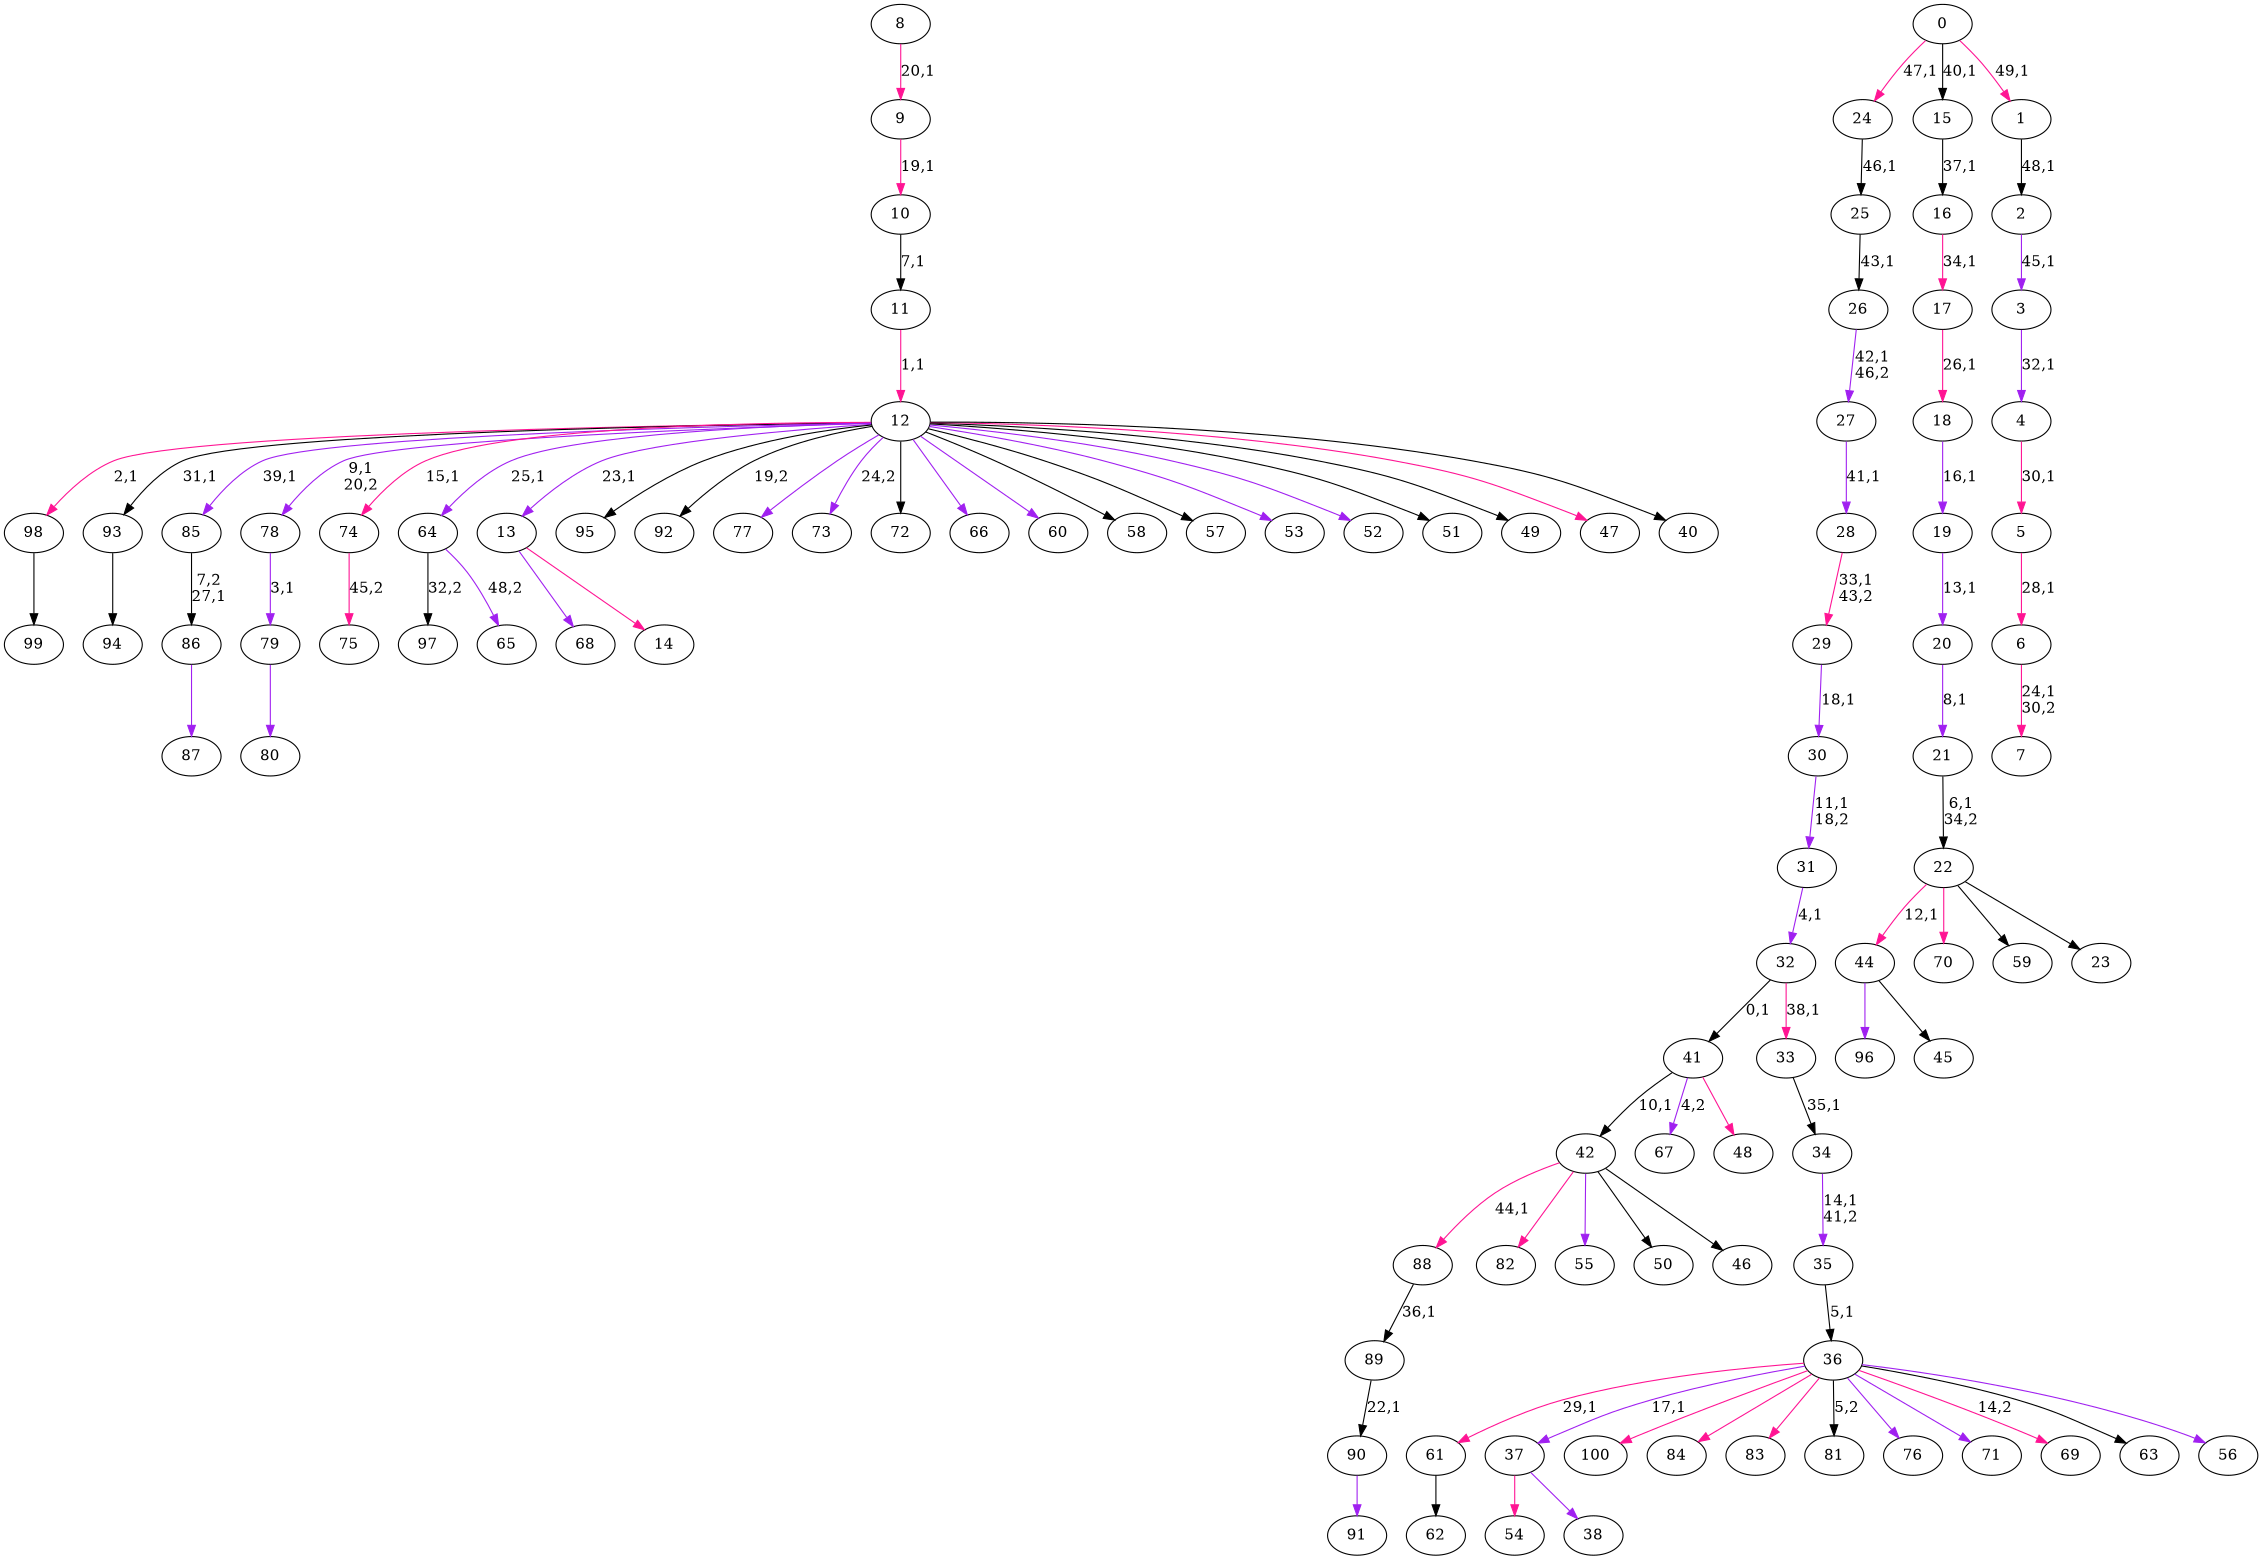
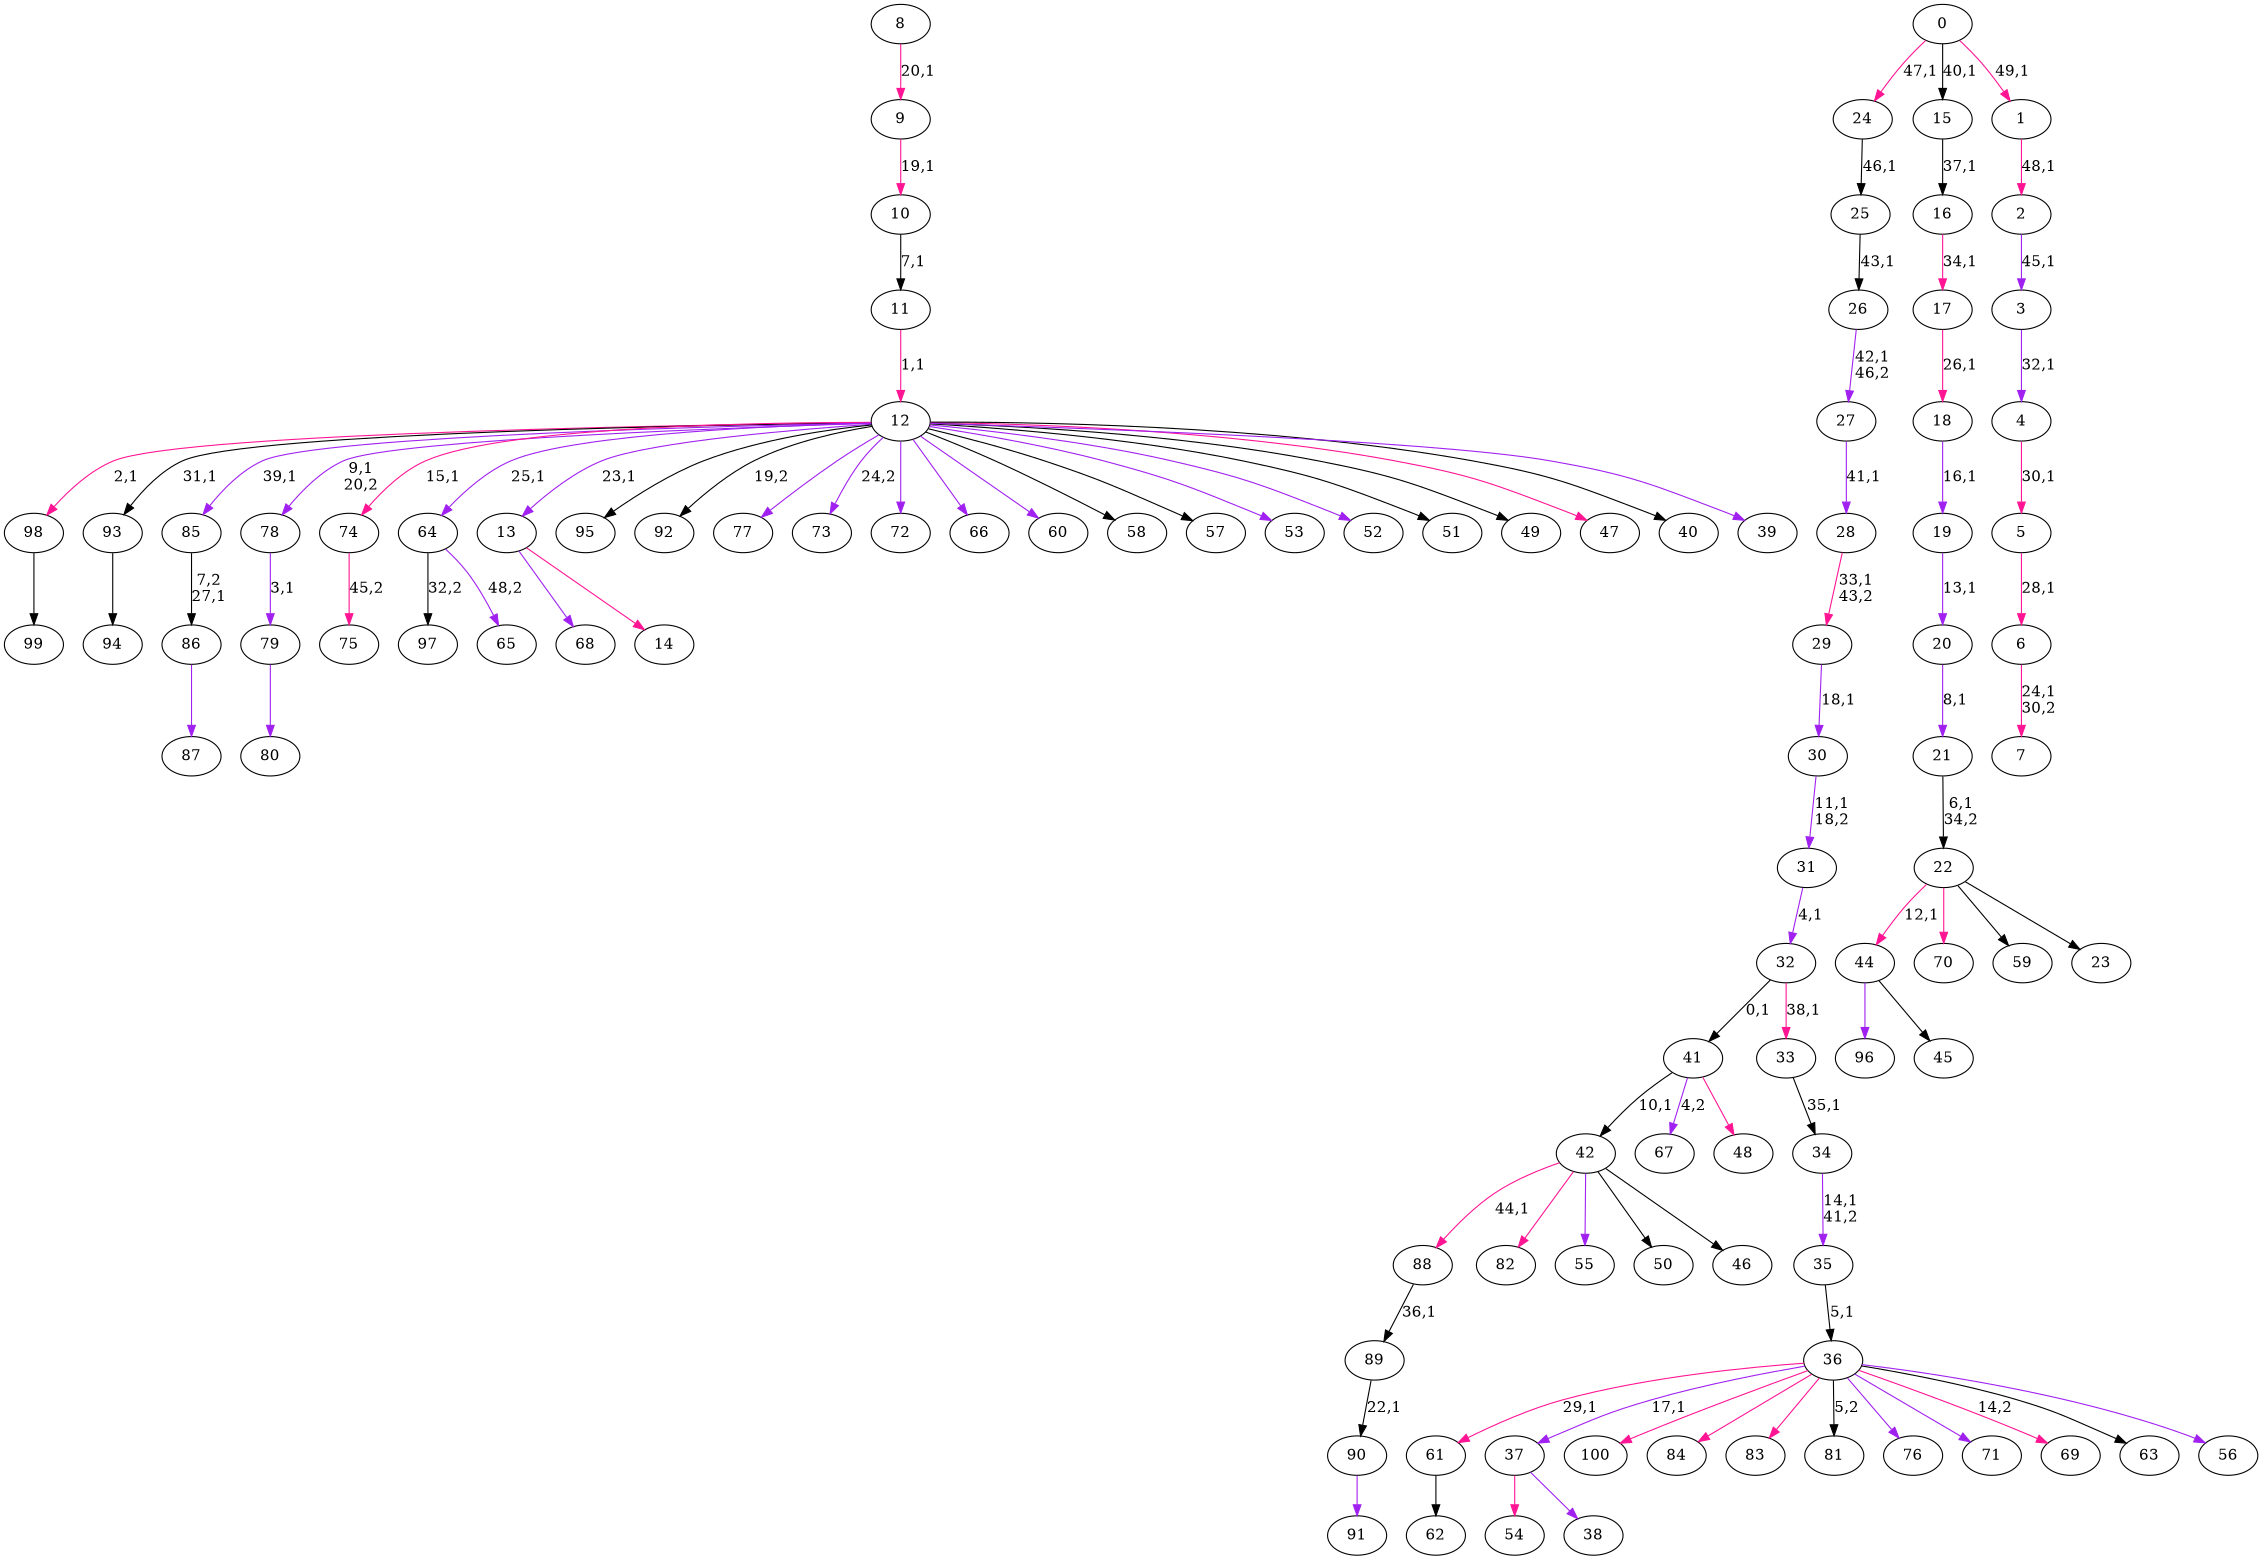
(2021, 161) -> (2021, 161)
(901, 472) -> (901, 472)
none -> (1768, 533)
